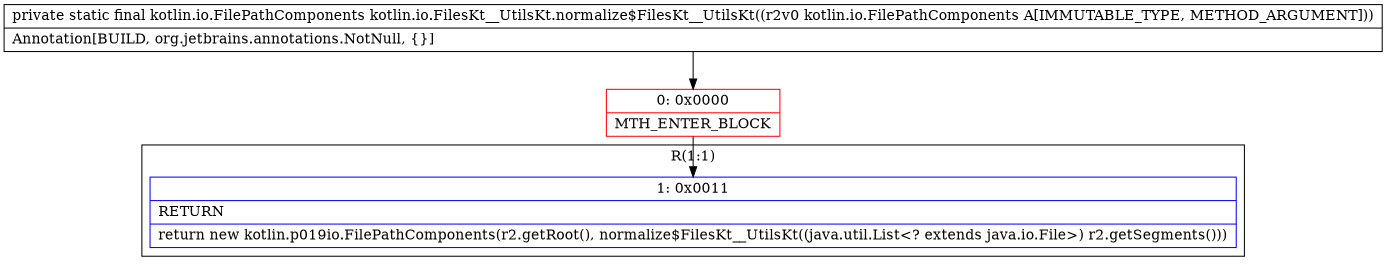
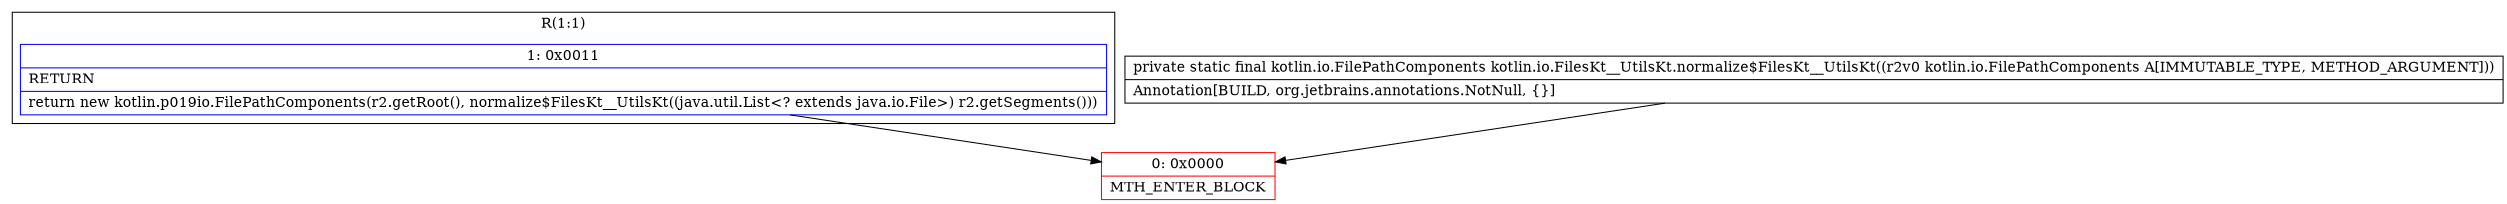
(693, 152) -> (941, 138)
